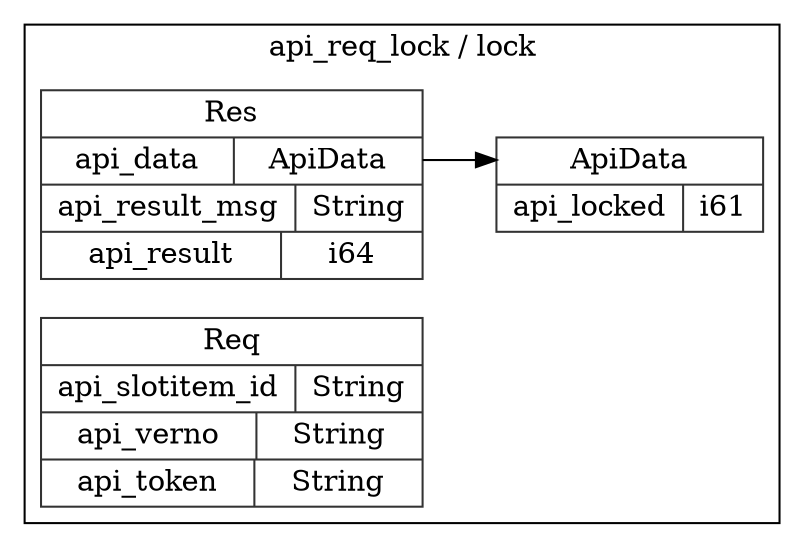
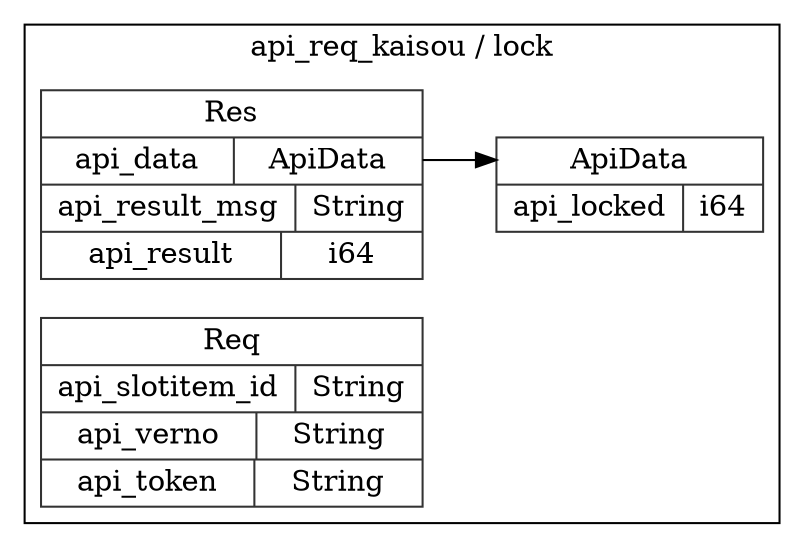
(402, 48) -> (402, 48)
(723, 207) -> (723, 207)
